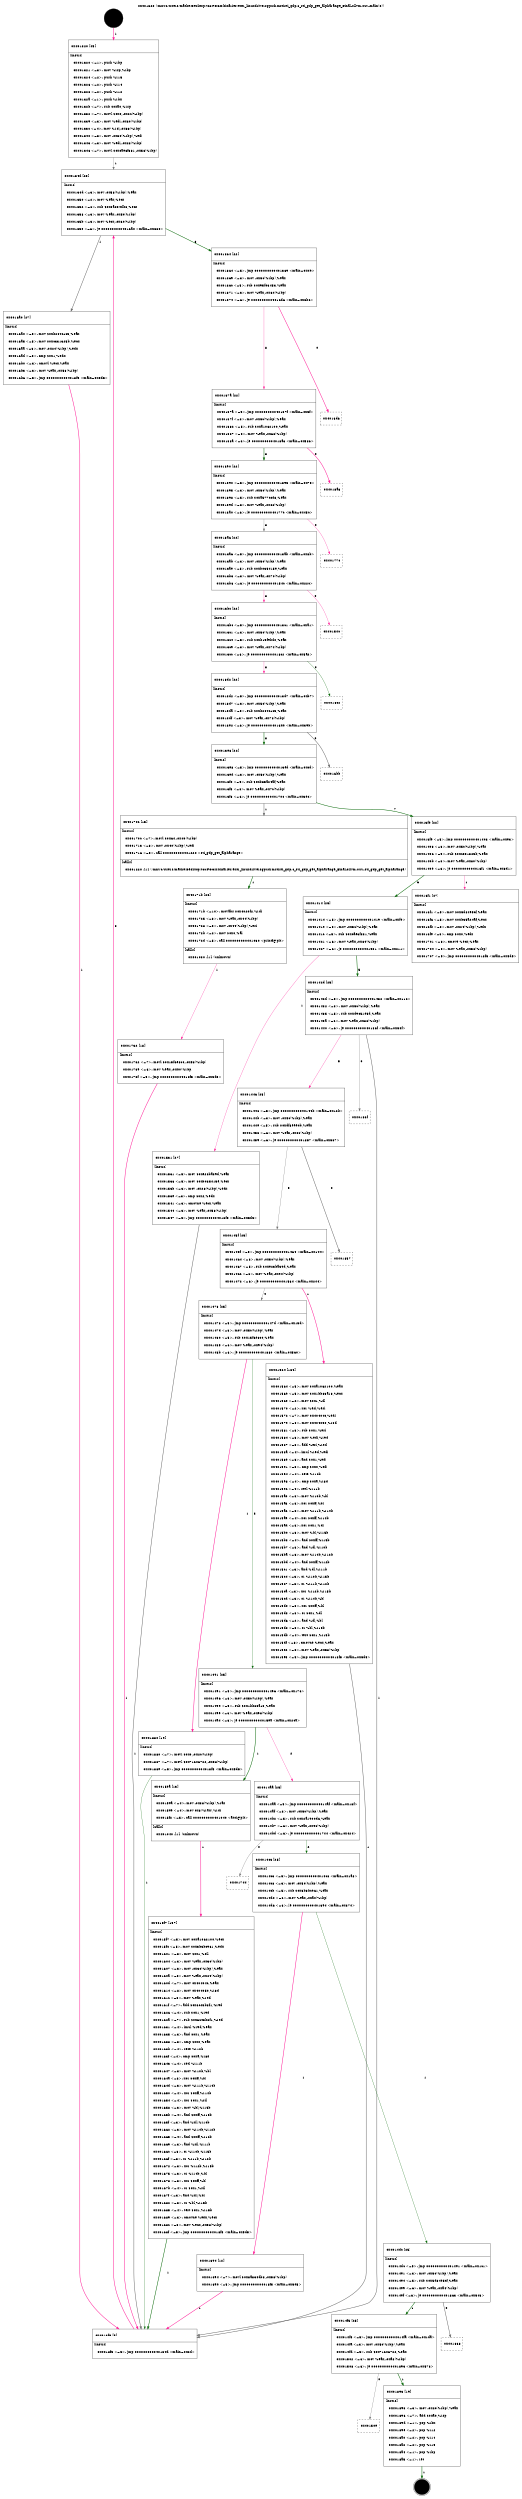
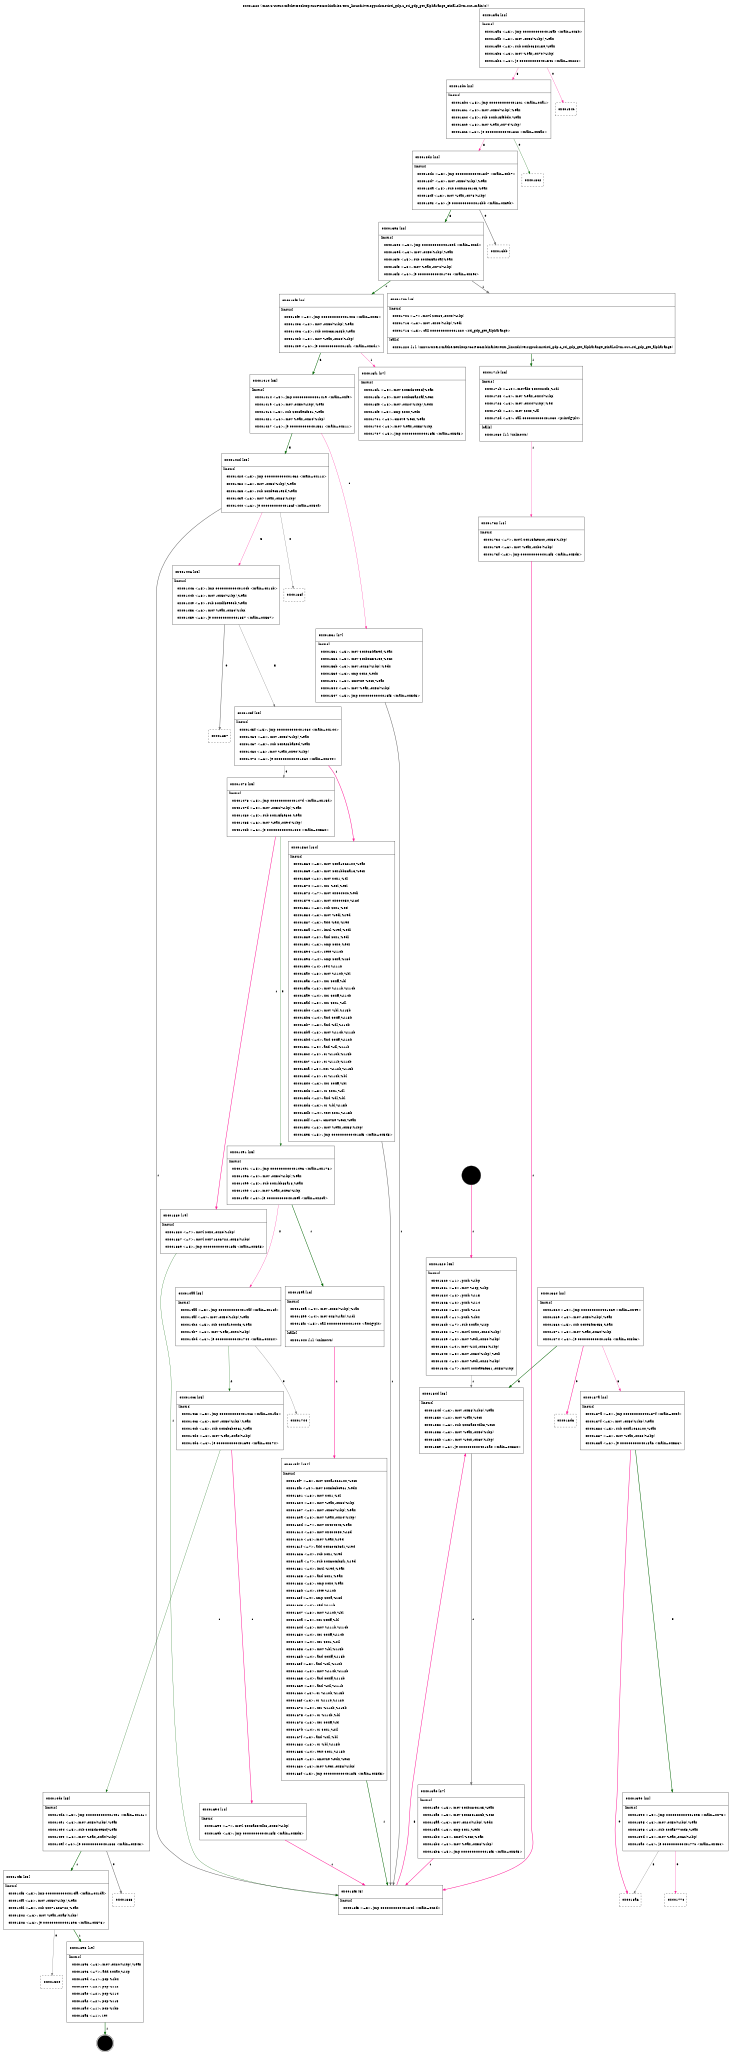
(187, 239) -> (534, 1366)
(264, 524) -> (647, 1871)
